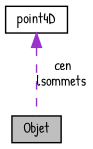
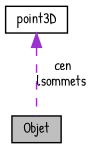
(37, 20) -> (37, 20)
